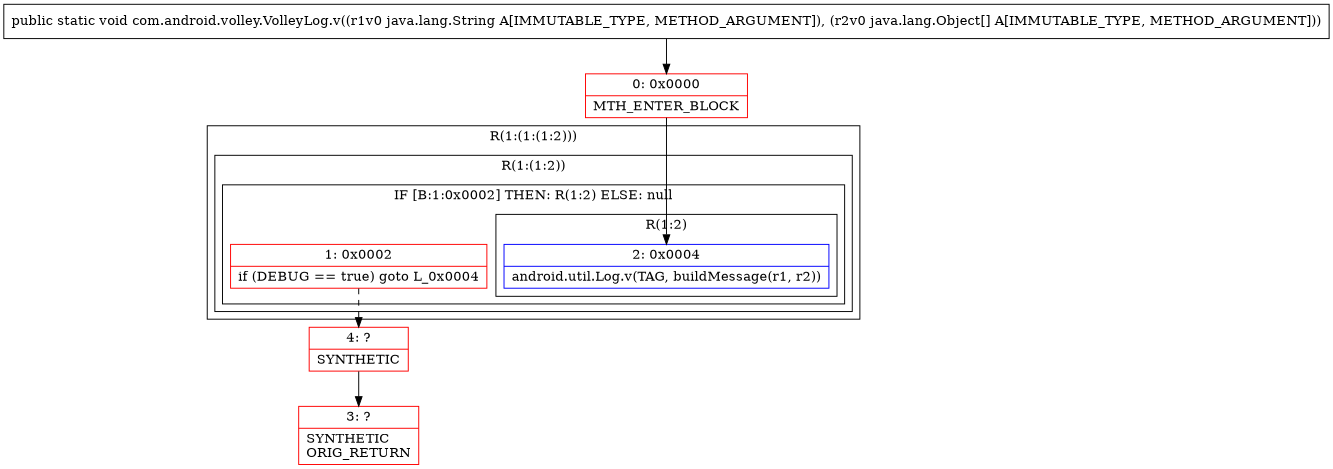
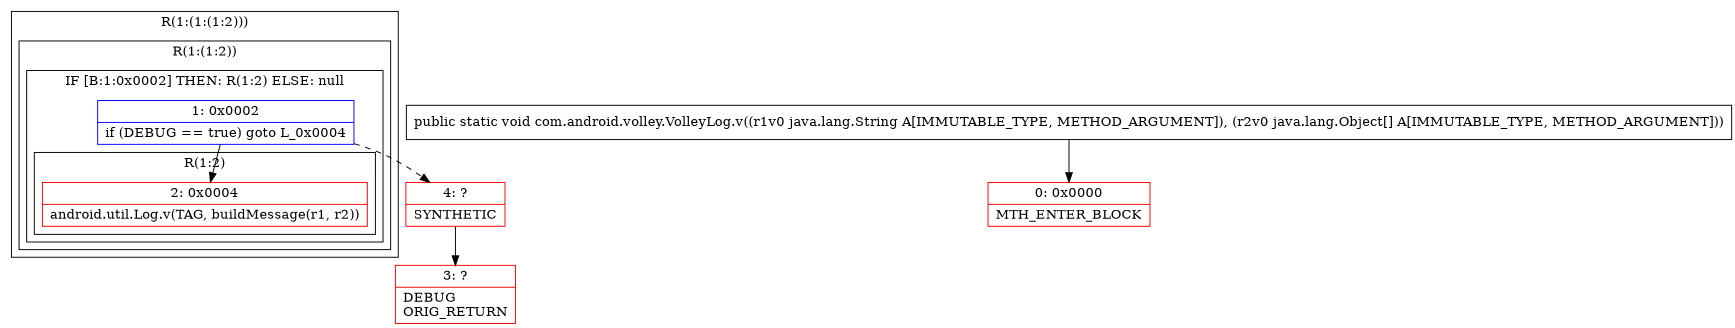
(666, 176) -> (217, 159)
(359, 266) -> (226, 122)
(666, 266) -> (205, 204)
(348, 439) -> (430, 298)
